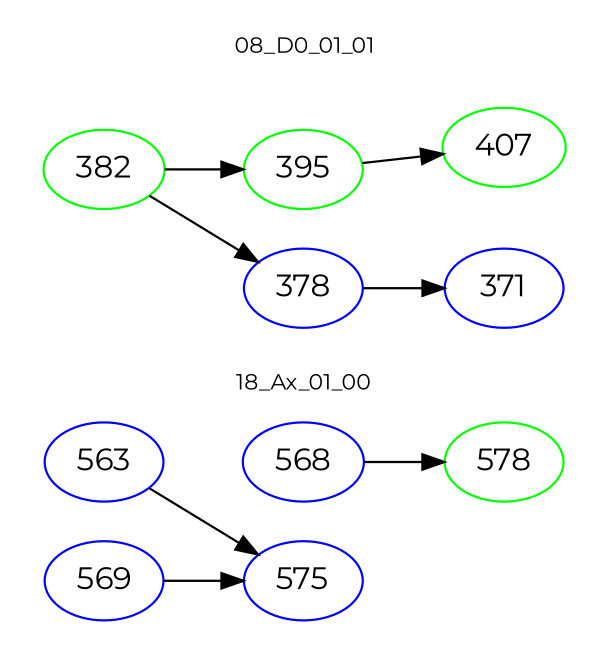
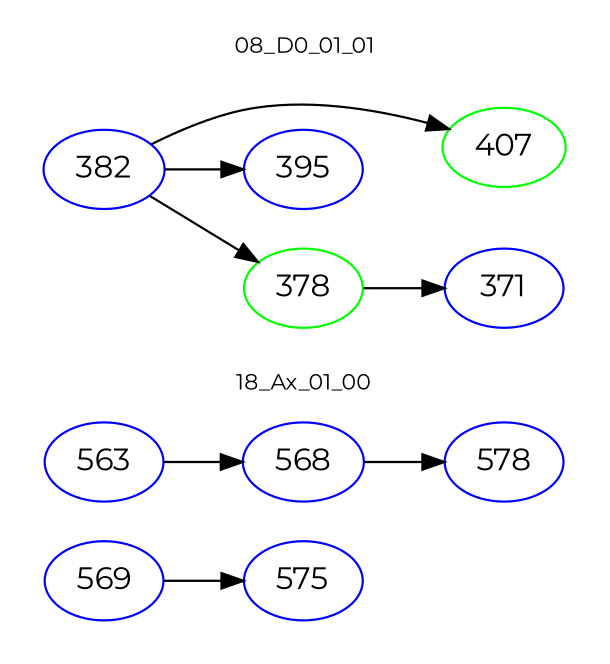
(392, 160) -> (287, 105)
(104, 169) -> (104, 169)
(303, 169) -> (303, 169)
(303, 288) -> (303, 288)
(504, 462) -> (504, 462)
(194, 516) -> (192, 462)
